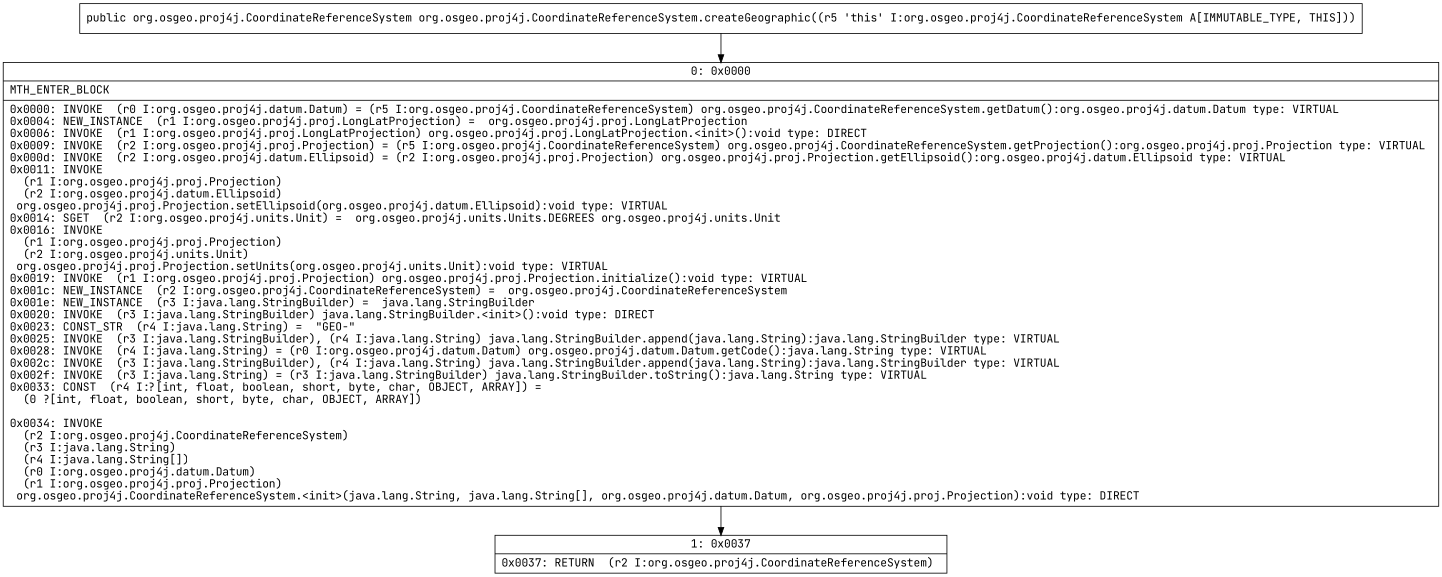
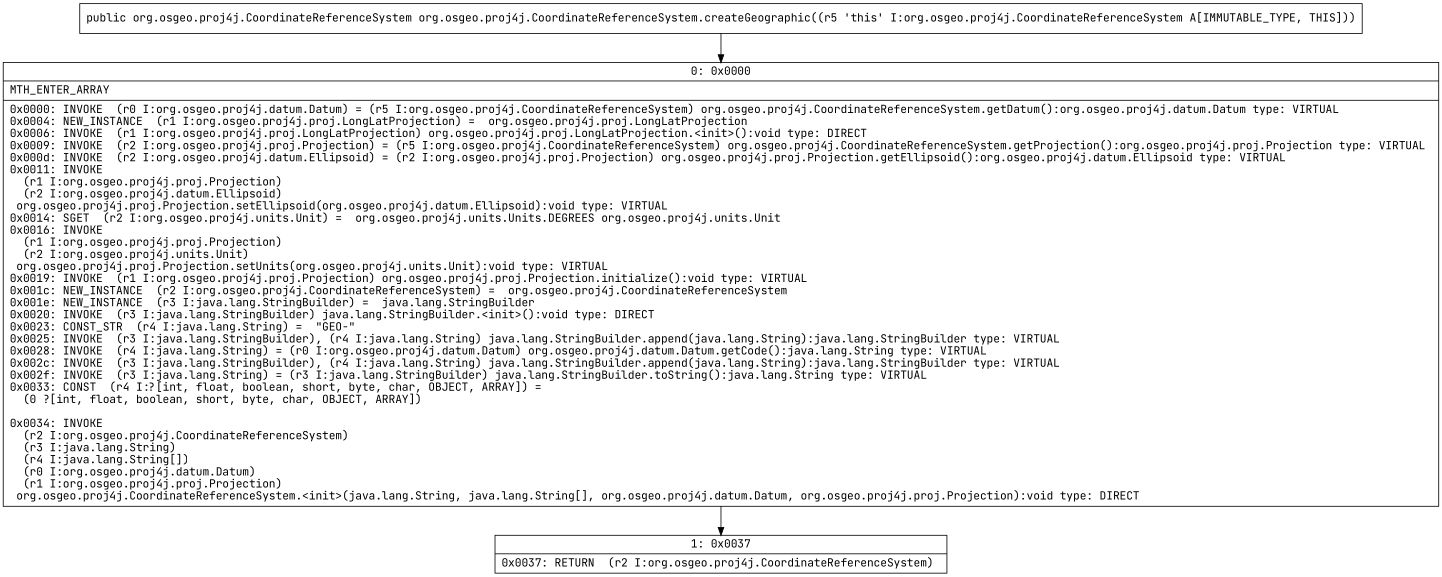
(60, 90) -> (60, 90)
